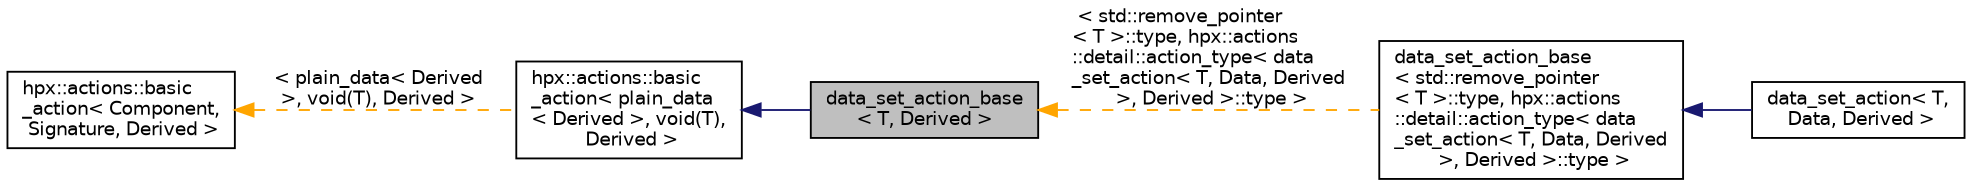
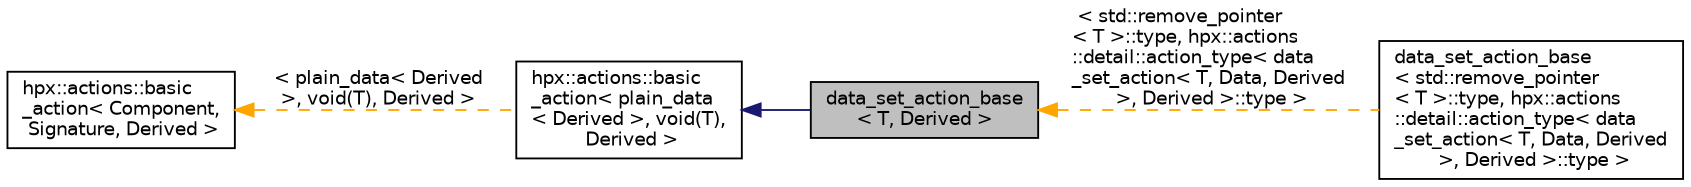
(1858, 110) -> none
